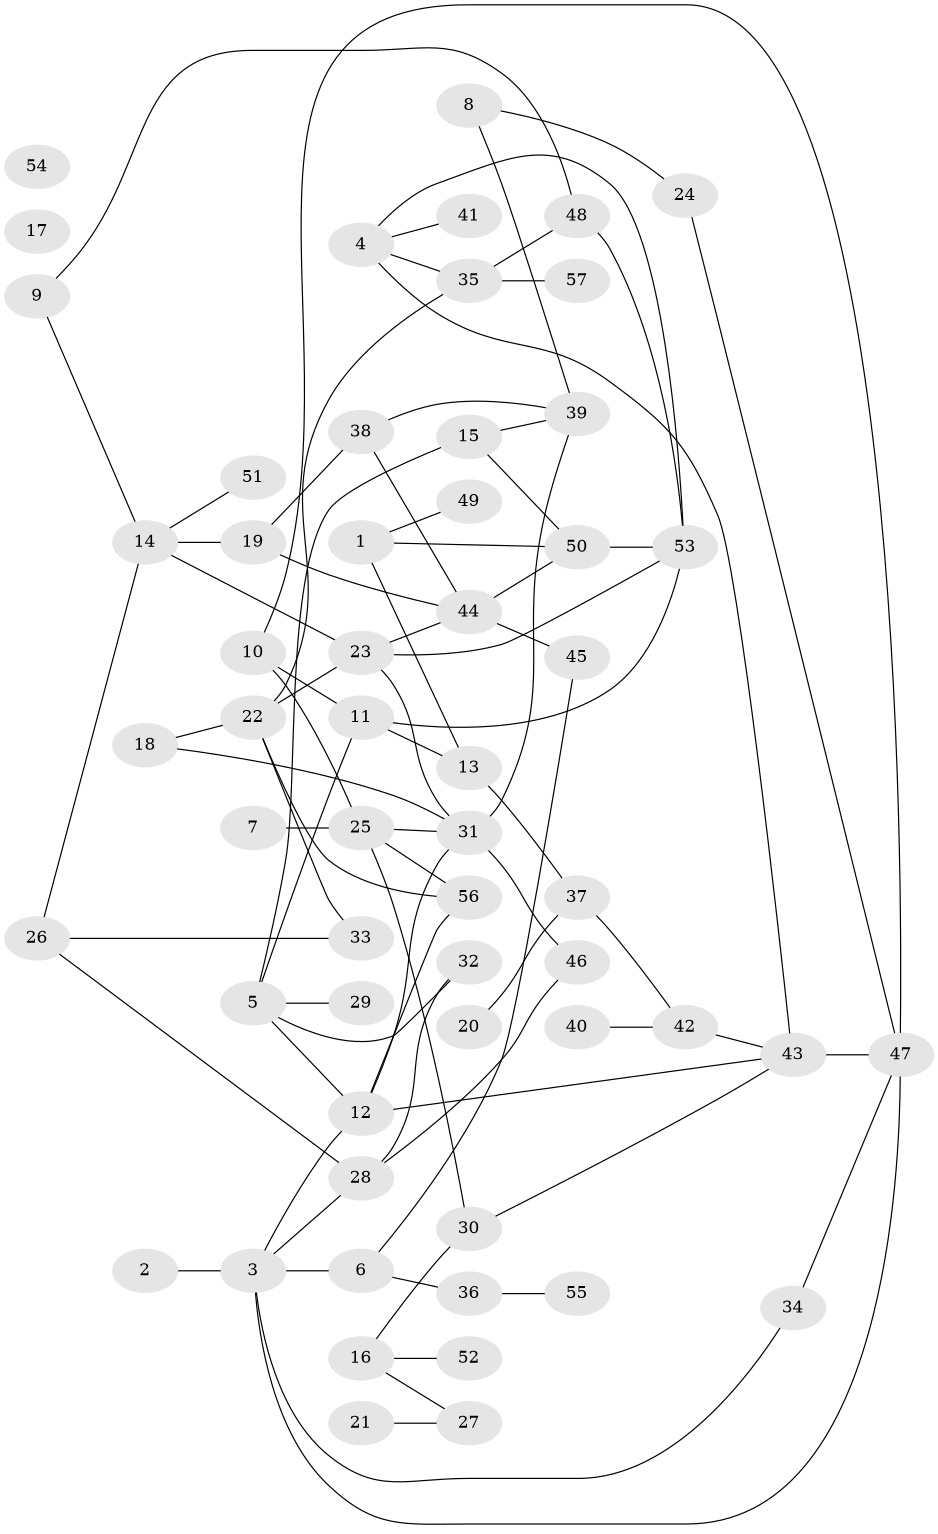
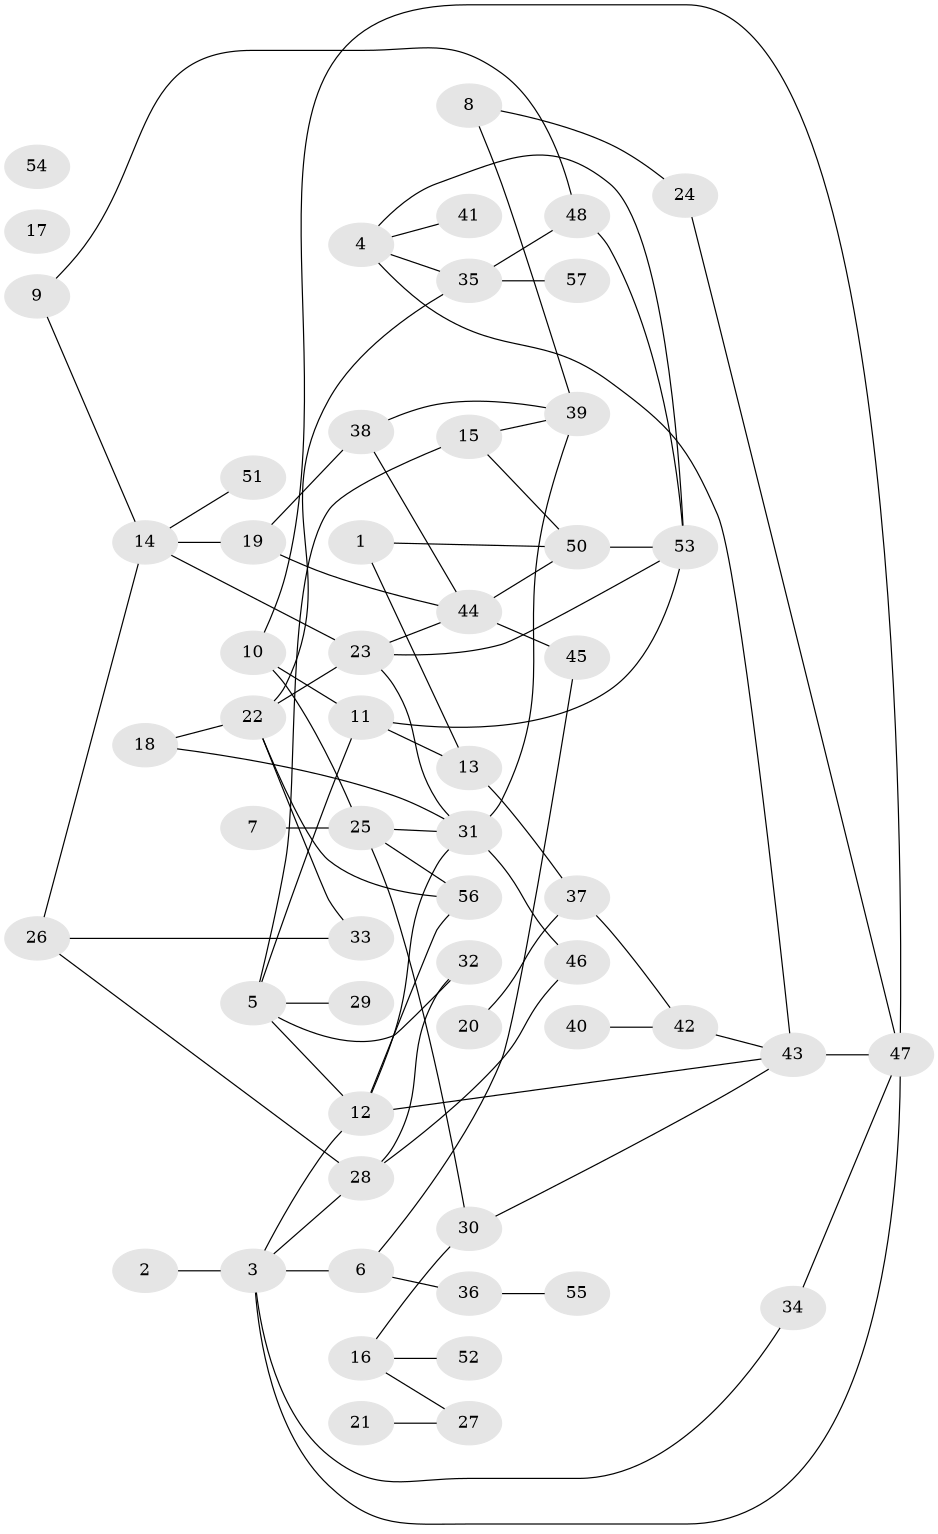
(469, 502) -> none
